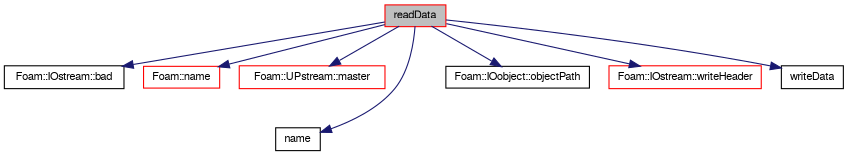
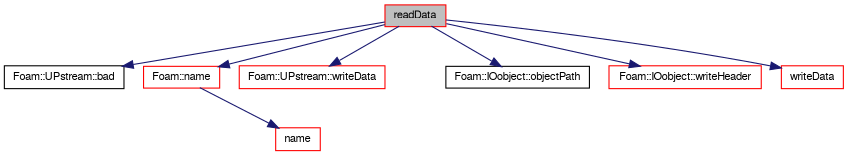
(64, 77) -> (64, 77)
(312, 77) -> (312, 77)
(685, 77) -> (685, 77)
(812, 77) -> (812, 77)
(391, 92) -> (234, 105)
(298, 139) -> (298, 139)
